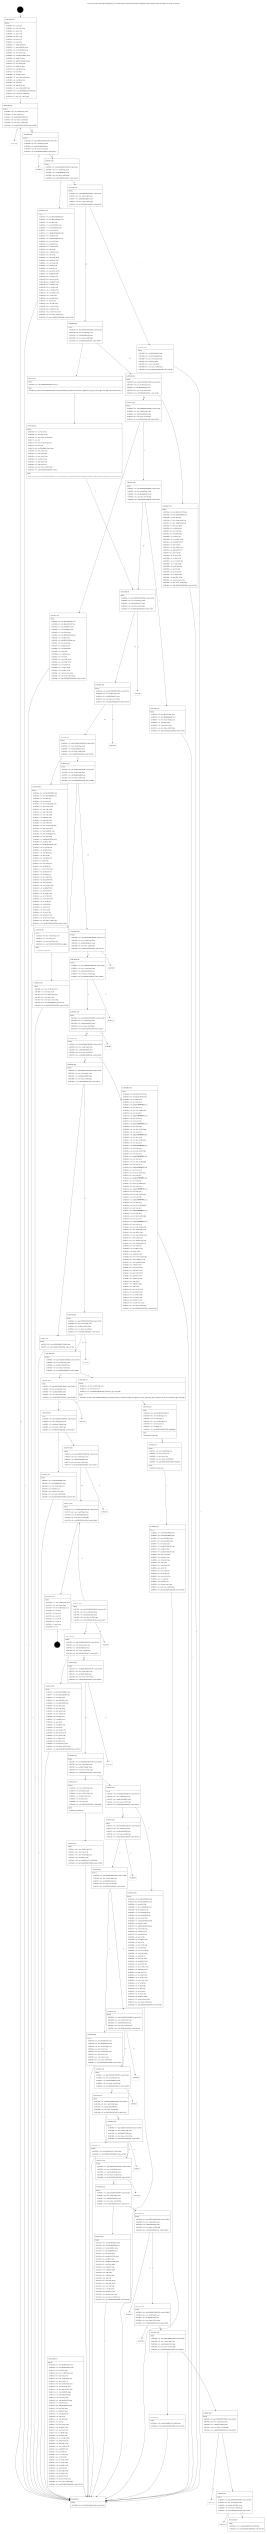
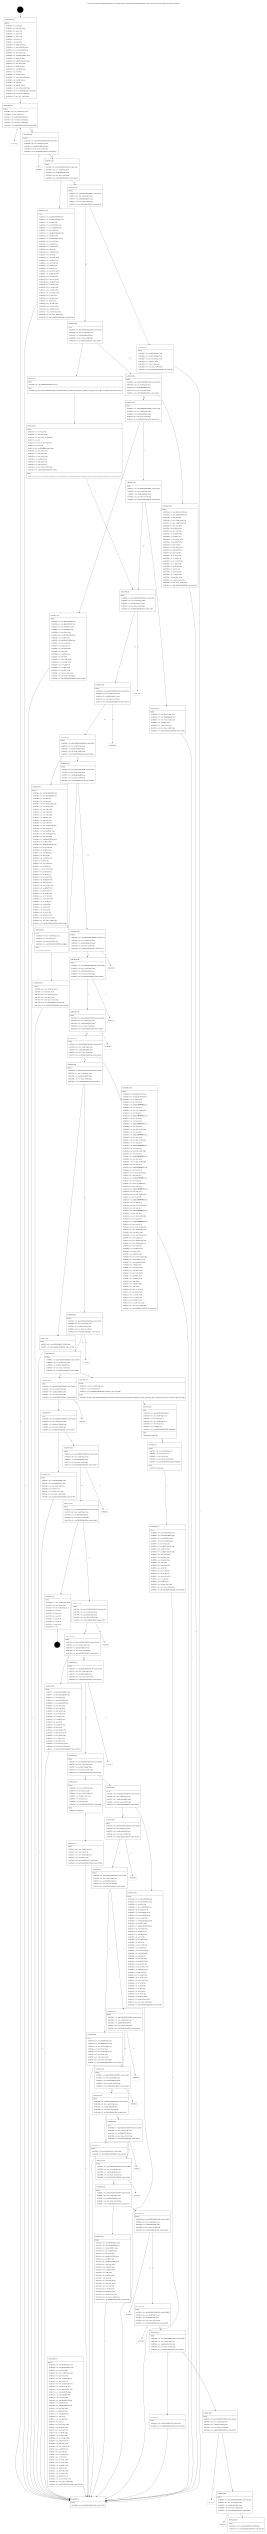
(79, 1563) -> (87, 1561)
